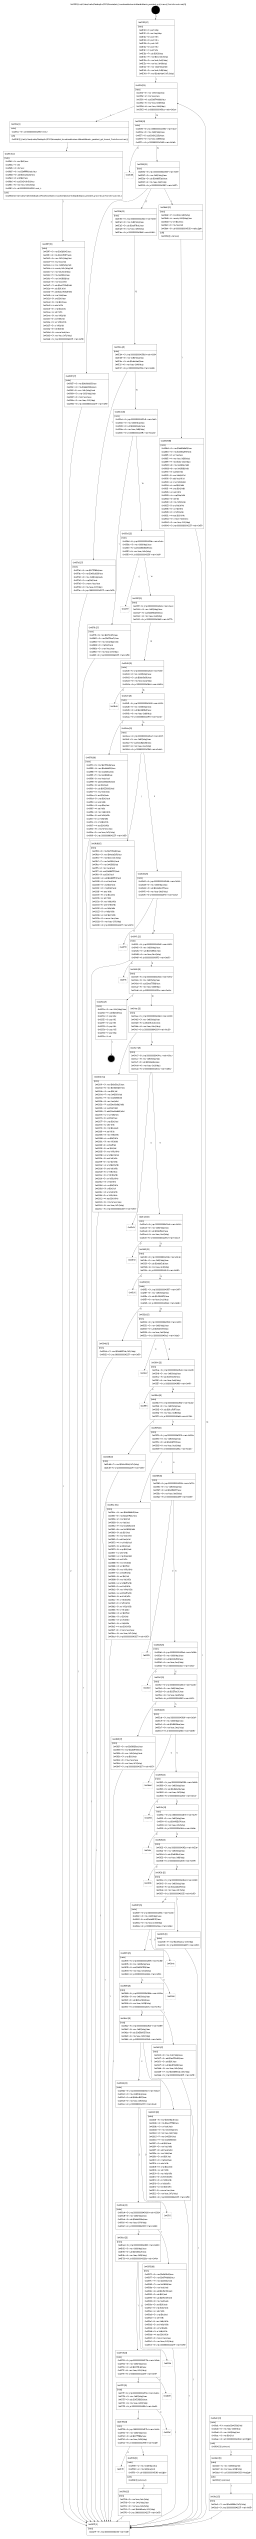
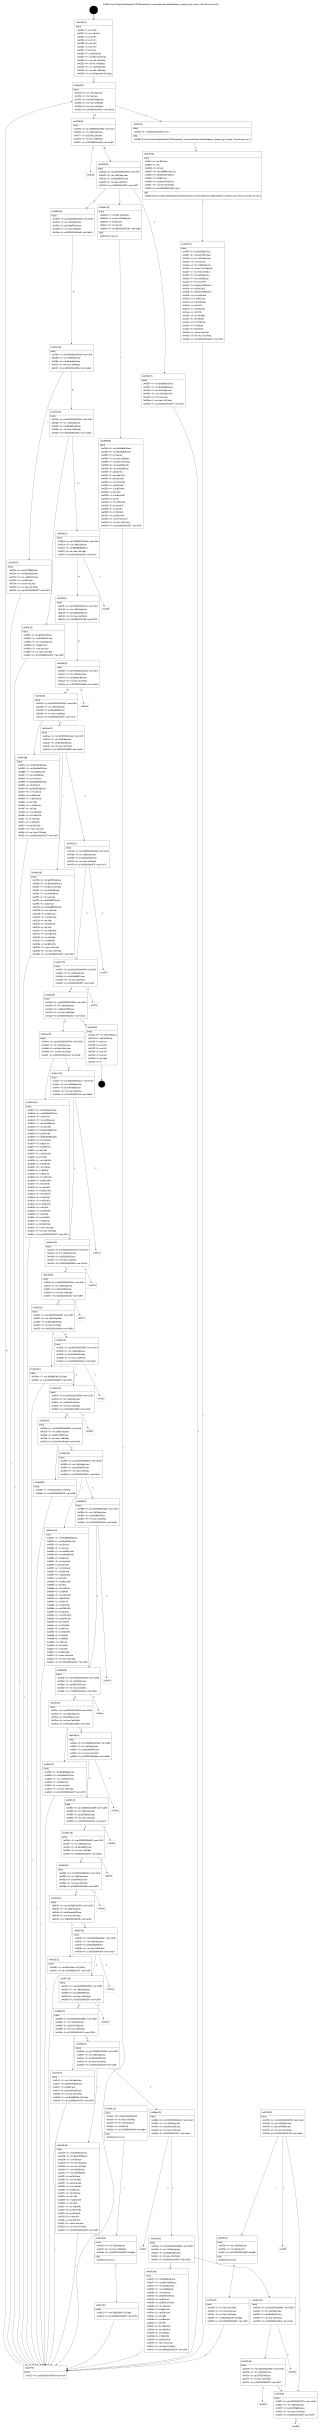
(91, 1728) -> (23, 1661)
(138, 2414) -> (300, 2263)
